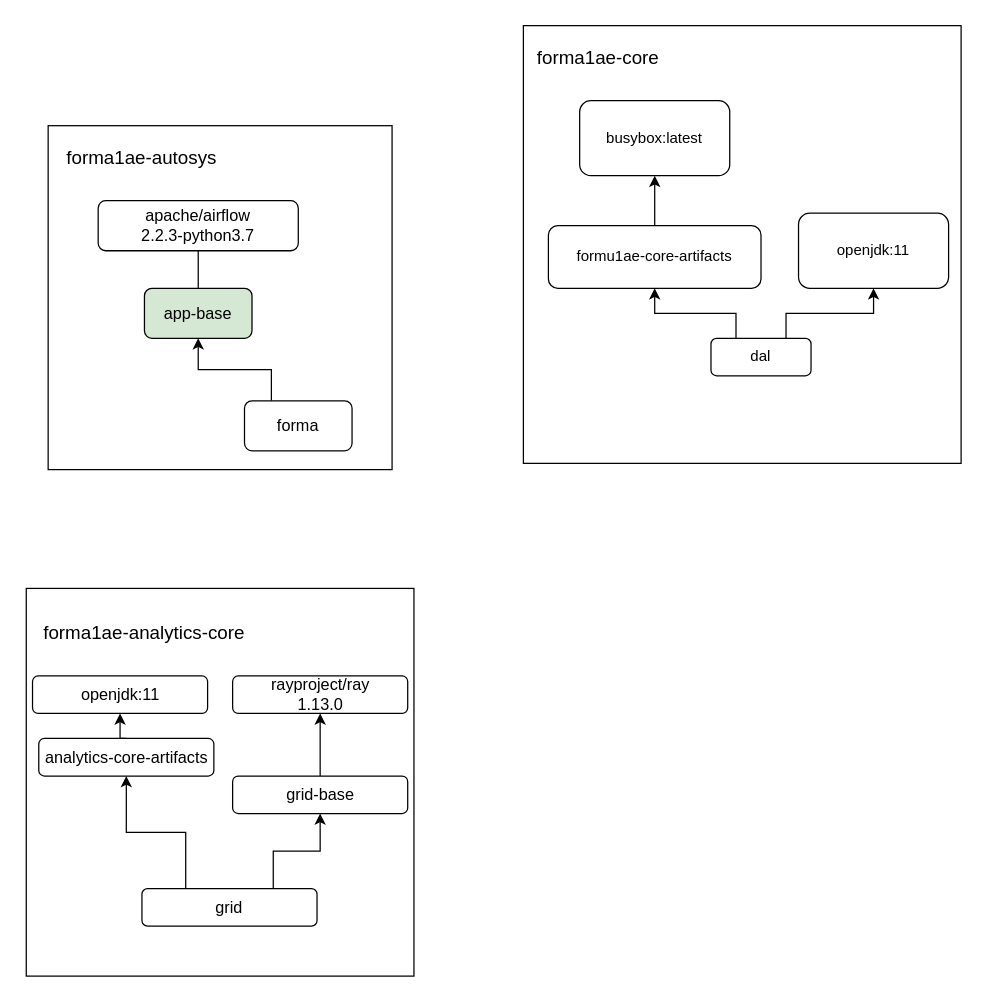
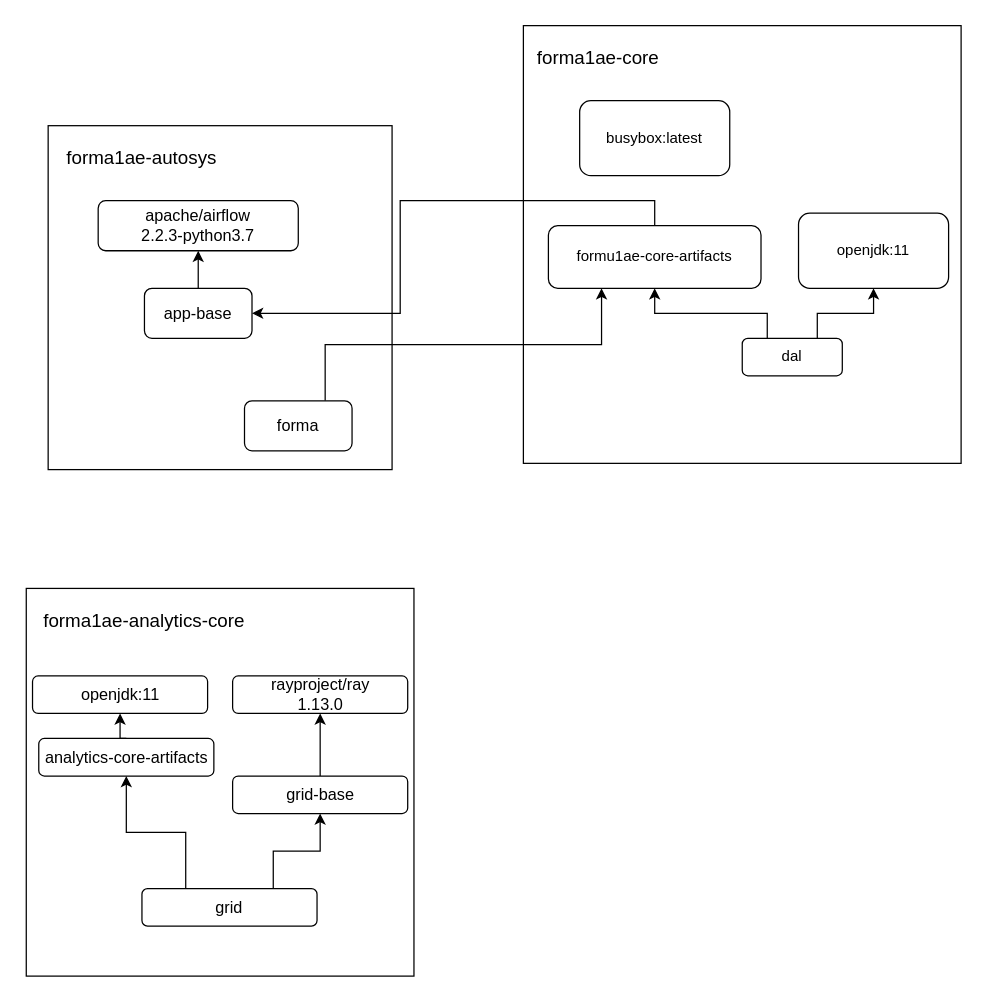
(654, 193) -> (402, 201)
(198, 257) -> (198, 261)
(198, 313) -> (198, 313)
none -> (459, 344)
(761, 357) -> (792, 357)
(239, 369) -> none
(143, 632) -> (143, 619)
